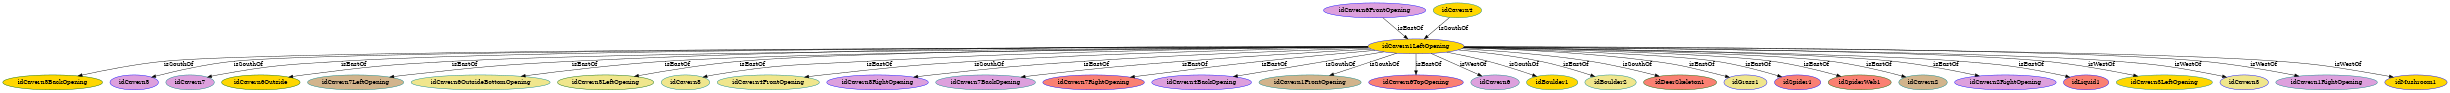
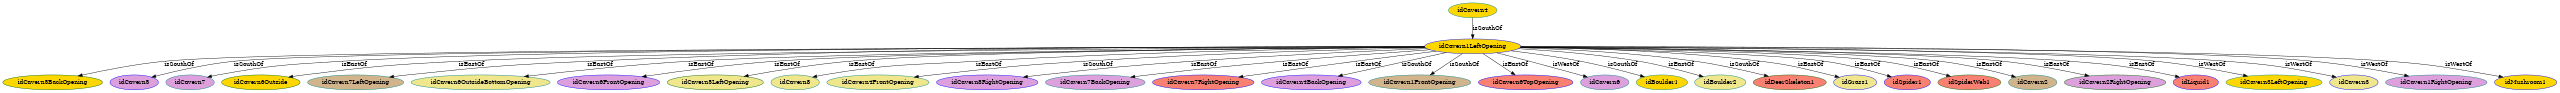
(1394, 27) -> (1035, 52)
(2005, 82) -> (2115, 82)
